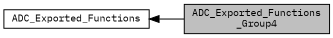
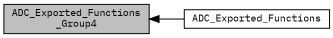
(172, 19) -> (172, 19)
